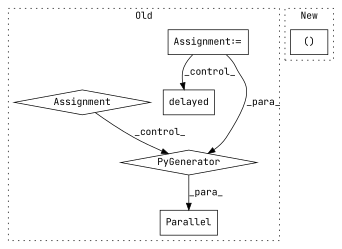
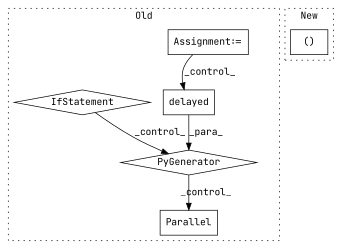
(82, 102) -> (82, 102)
(244, 104) -> (189, 129)
(206, 193) -> (206, 193)
